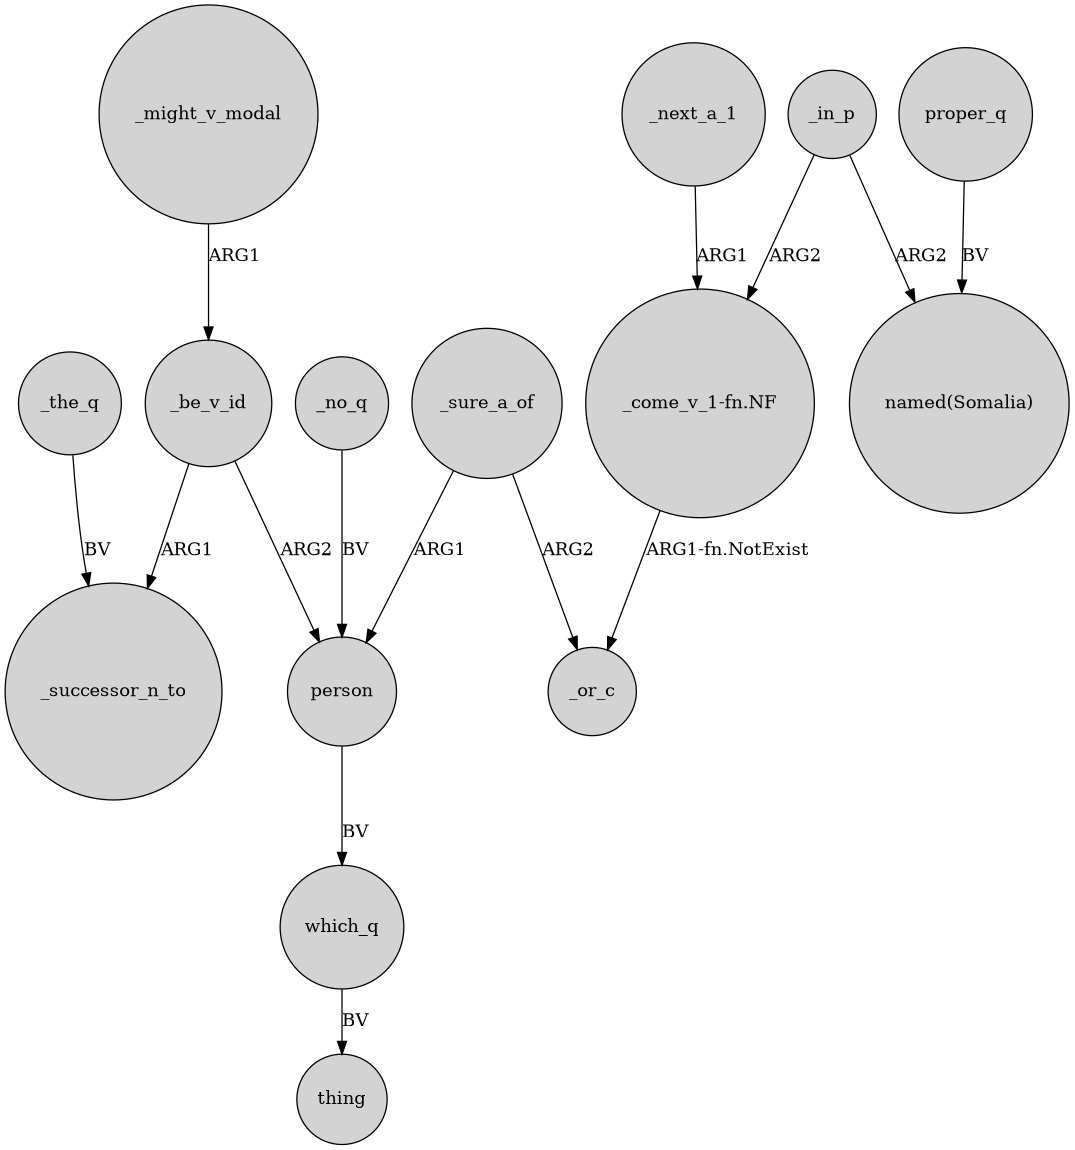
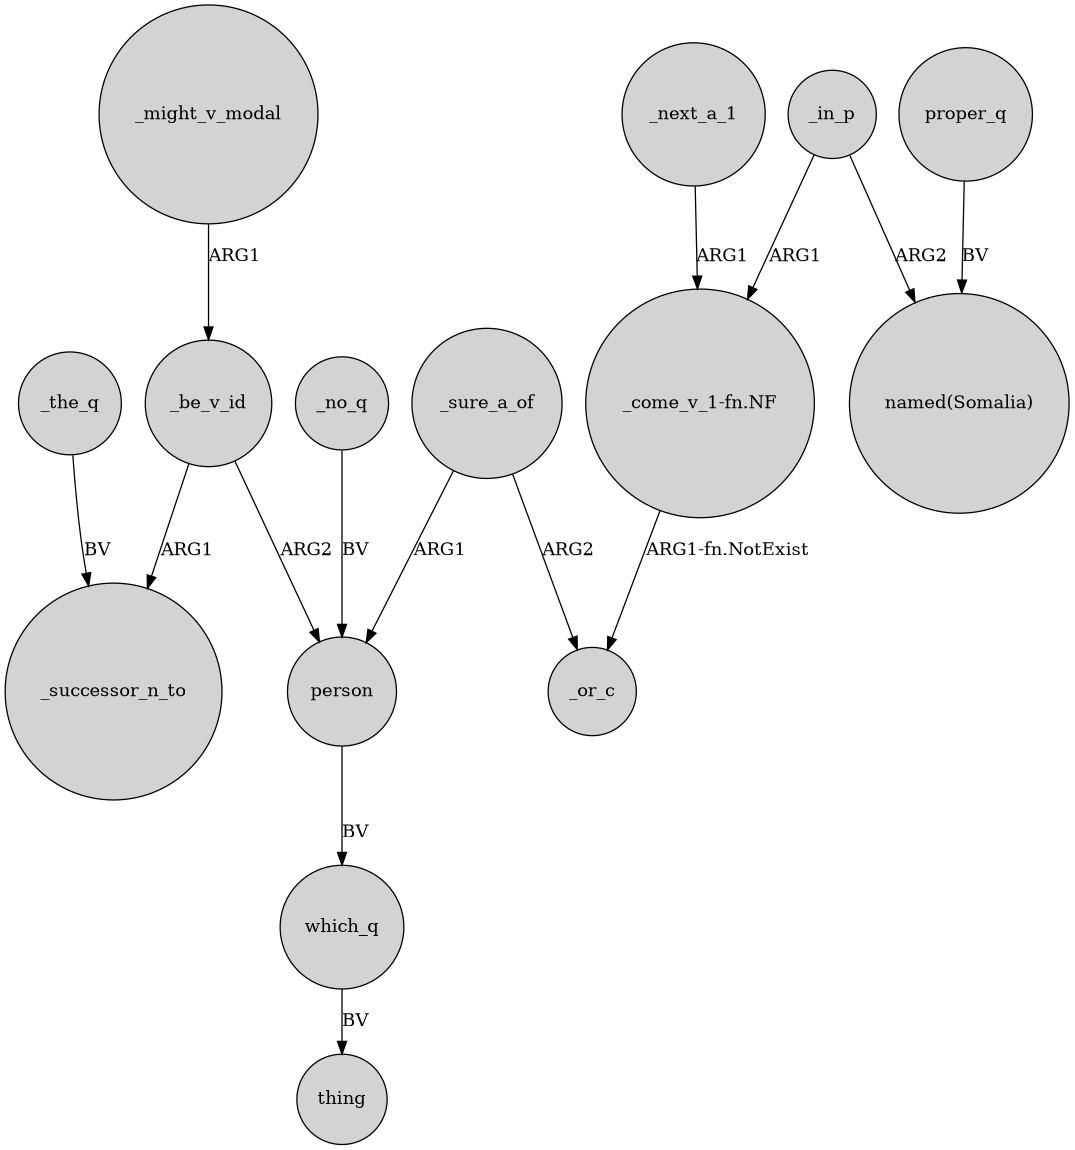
(796, 256) -> (796, 256)
